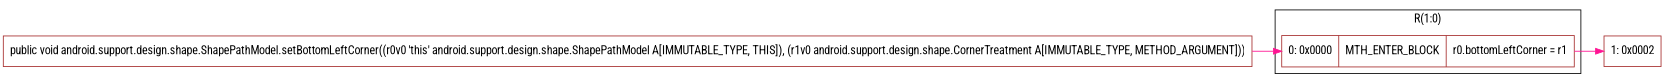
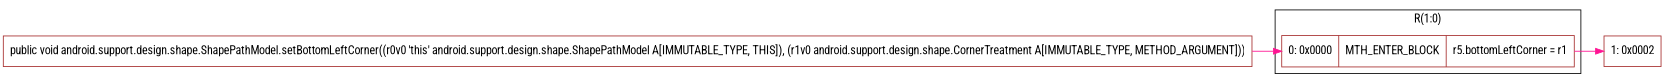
(1510, 51) -> (1510, 51)
